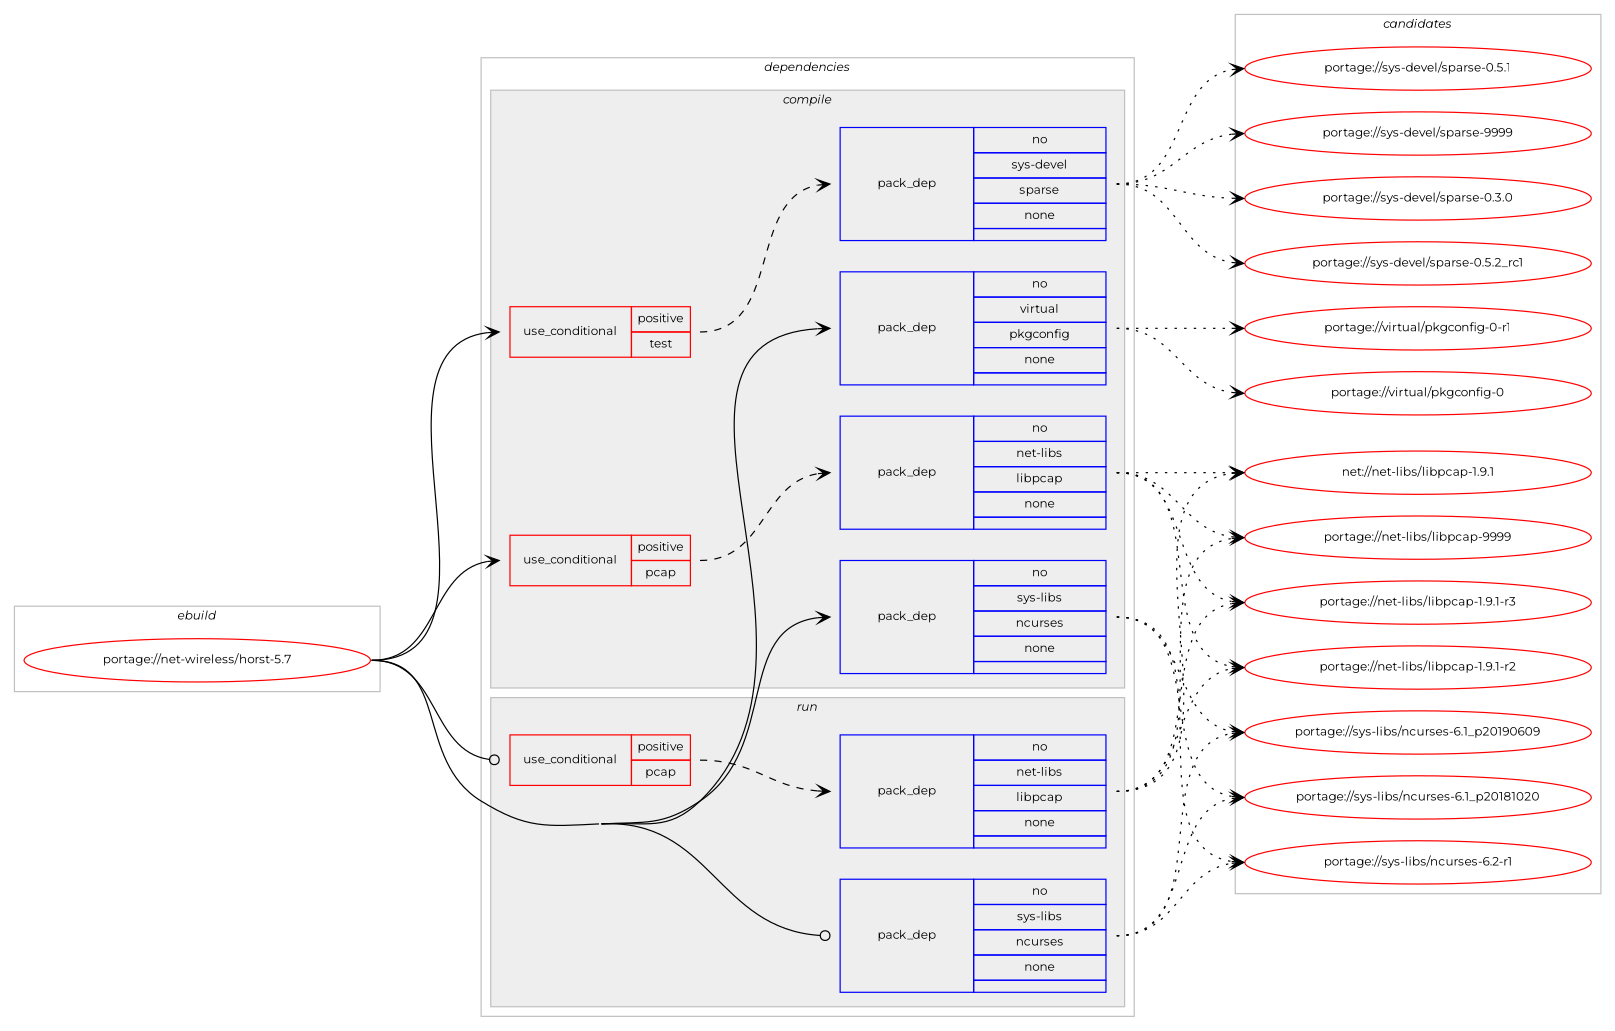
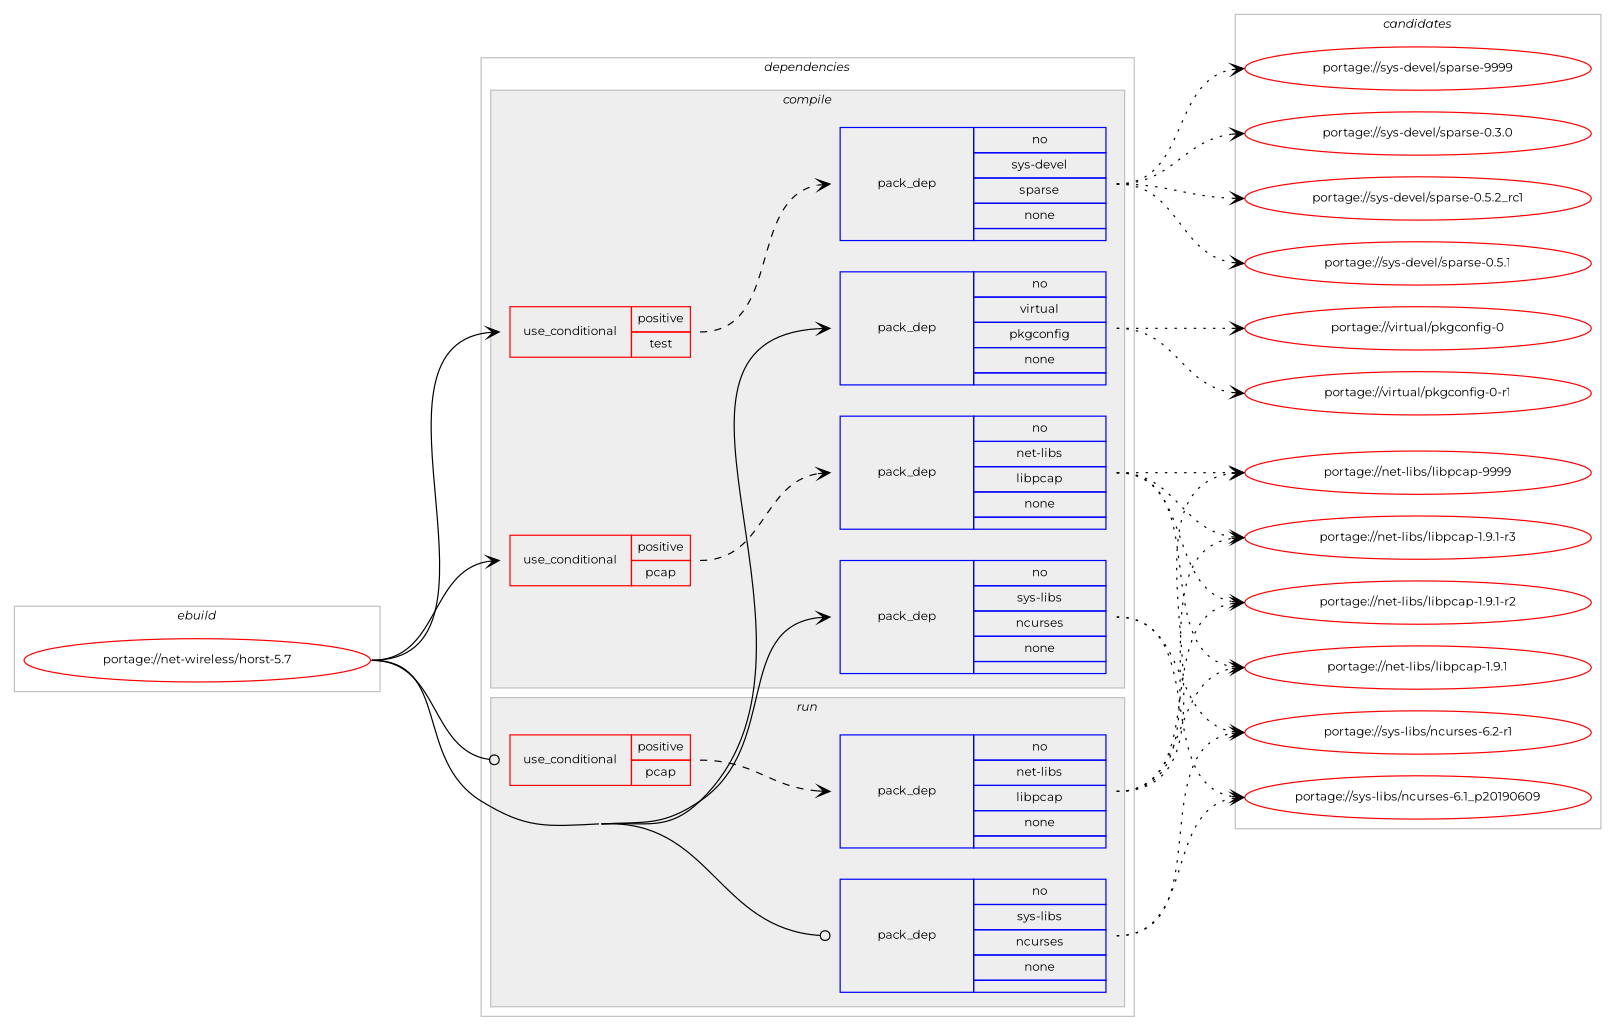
(1418, 473) -> (1418, 668)
(1418, 797) -> none
